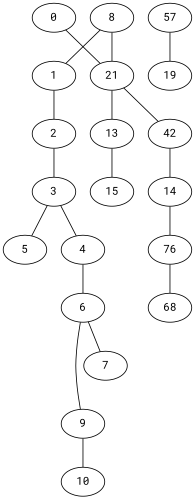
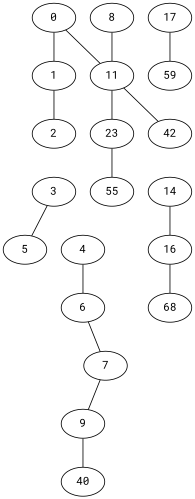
(170, 18) -> (170, 18)
(86, 43) -> (54, 47)
(112, 76) -> (112, 76)
(170, 76) -> (170, 76)
(112, 134) -> (112, 134)
(54, 163) -> none
(170, 163) -> none
(112, 192) -> (112, 192)
(68, 221) -> none
(170, 250) -> (170, 250)
(76, 366) -> (94, 395)
(83, 482) -> (83, 482)
